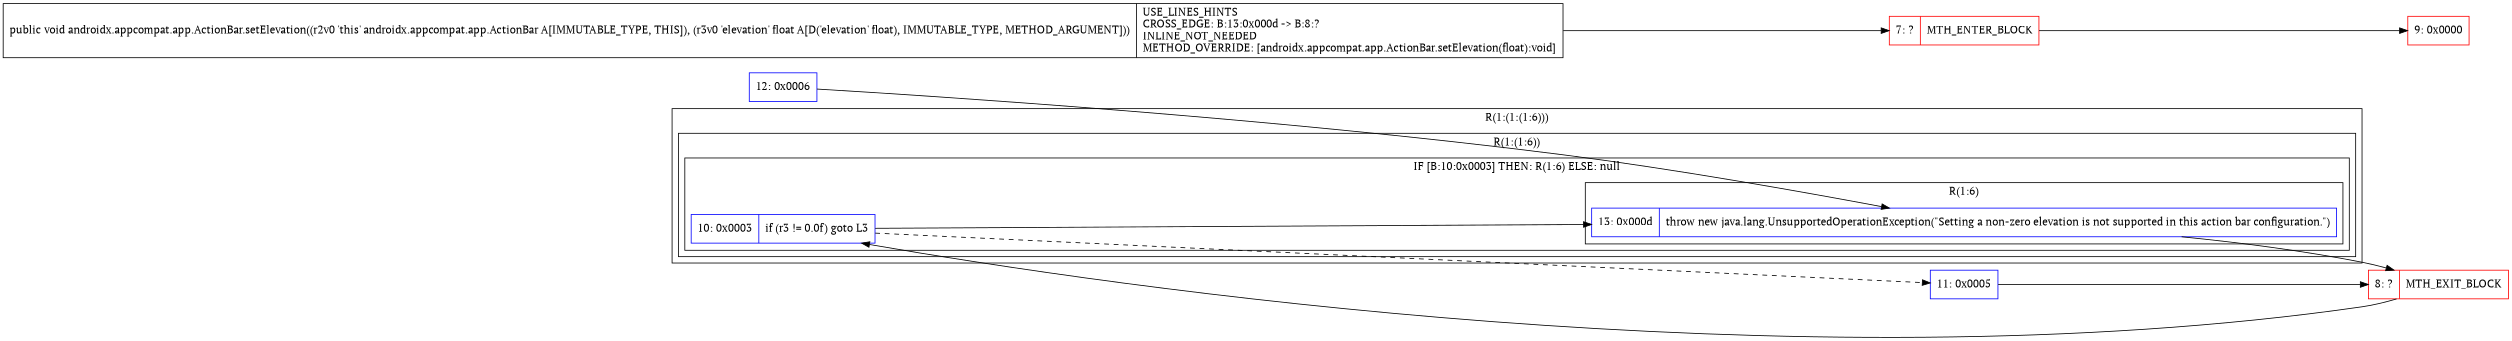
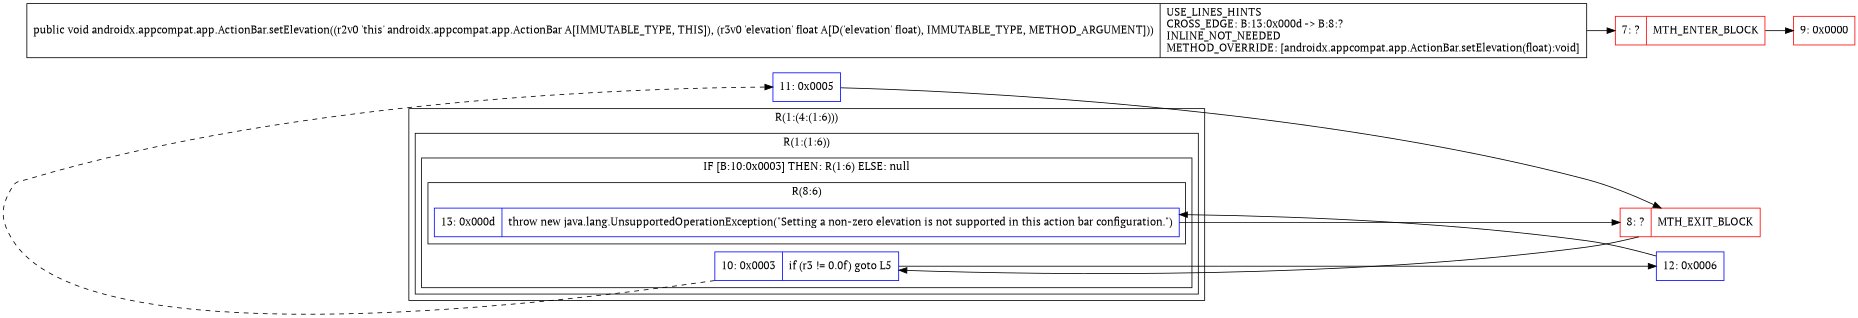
(1517, 118) -> (807, 118)
(1964, 192) -> (807, 192)
(1229, 226) -> (1255, 266)
(817, 228) -> (841, 266)
